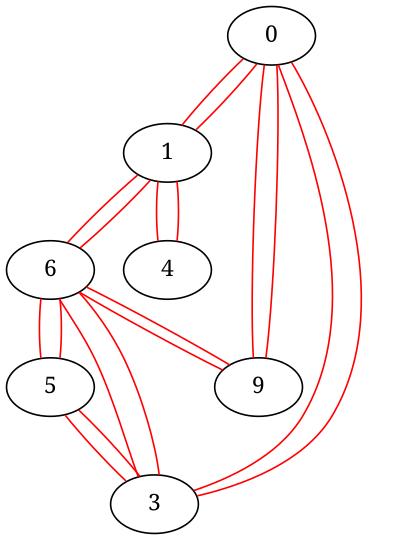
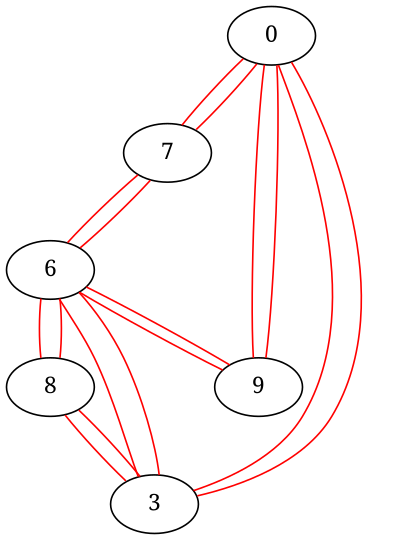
(168, 153) -> (168, 153)
(168, 270) -> none
(50, 387) -> (50, 387)
